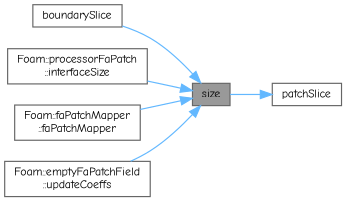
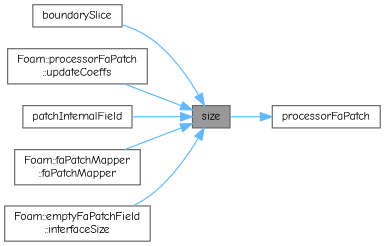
(77, 66) -> (77, 66)
(307, 94) -> (326, 117)
none -> (77, 117)
(77, 179) -> (77, 224)
